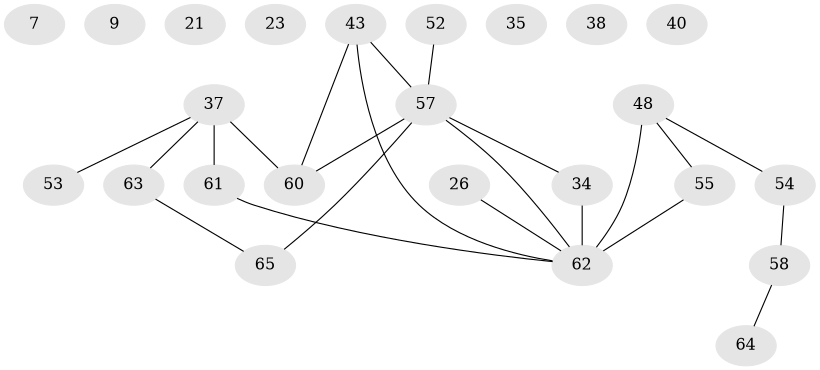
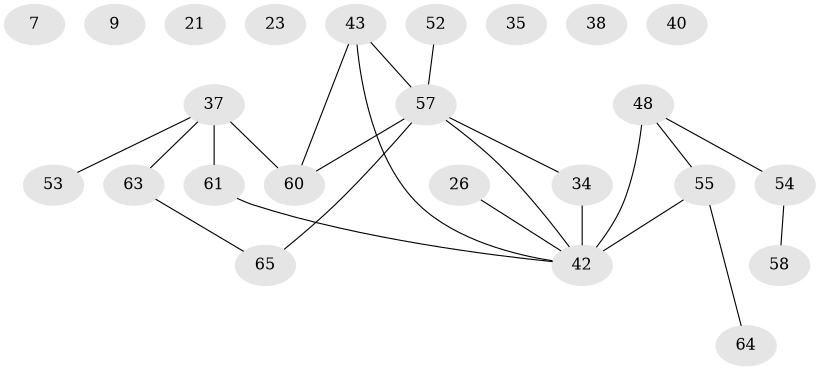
(582, 265) -> (582, 265)
(763, 306) -> (725, 265)
